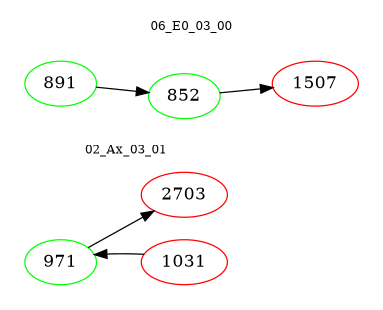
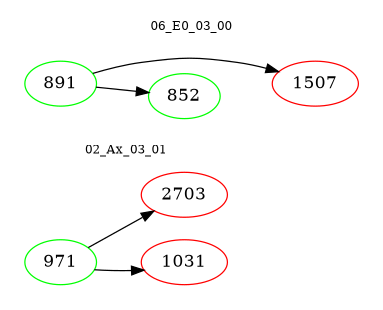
(240, 91) -> (179, 58)
(126, 254) -> (113, 271)
